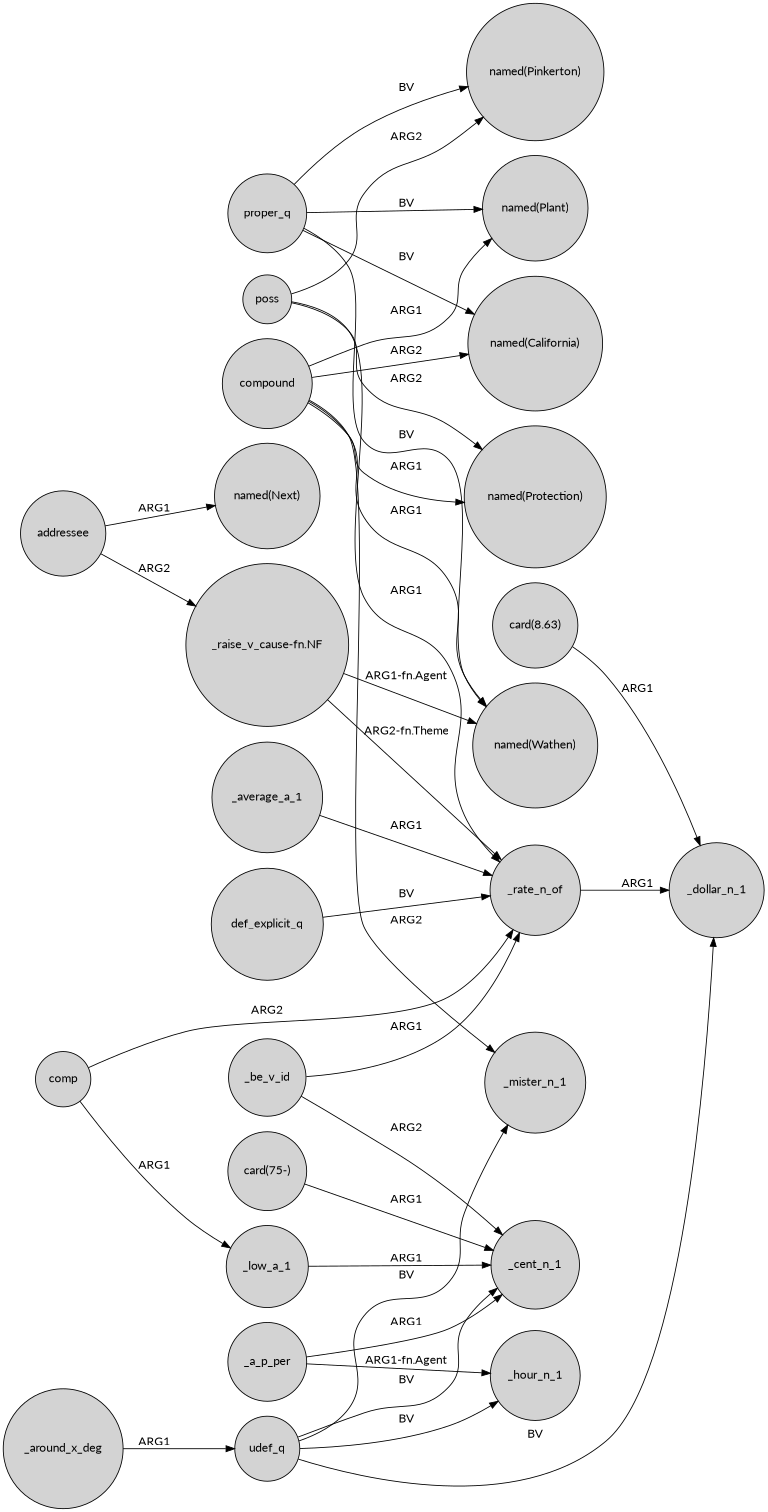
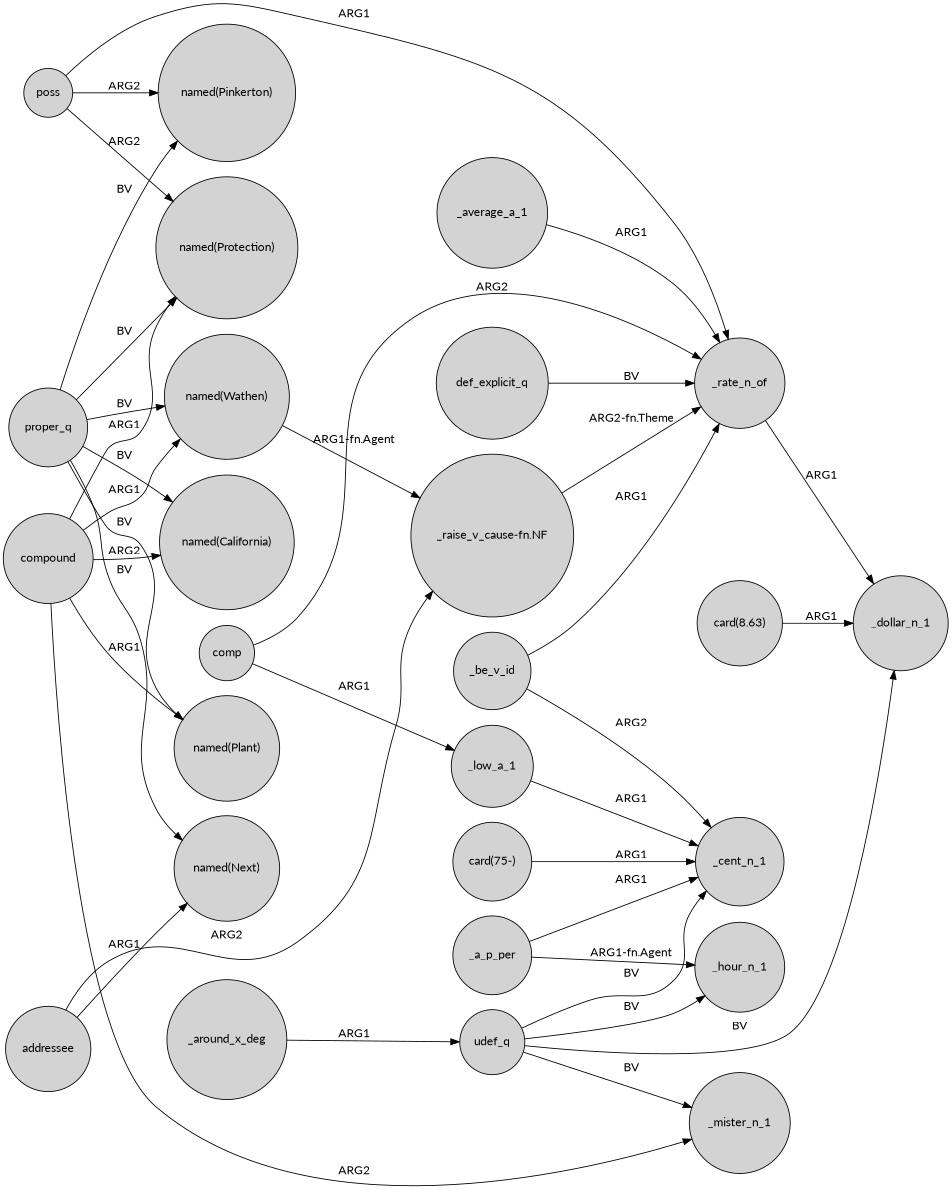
none -> (123, 352)
none -> (141, 645)
(406, 697) -> (341, 456)
